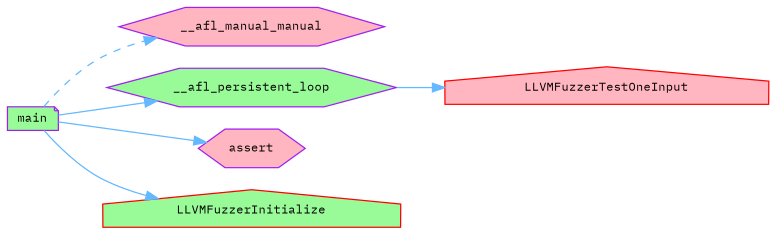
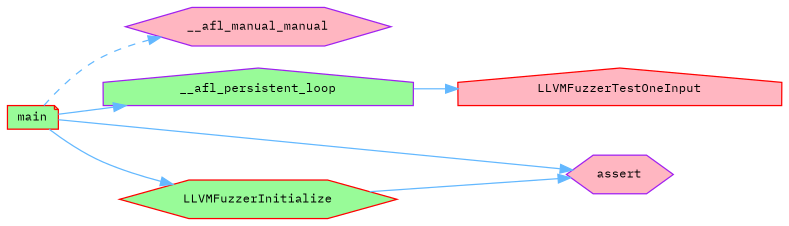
(252, 88) -> (258, 89)
(33, 119) -> (33, 117)
none -> (464, 185)
(252, 210) -> (258, 199)
